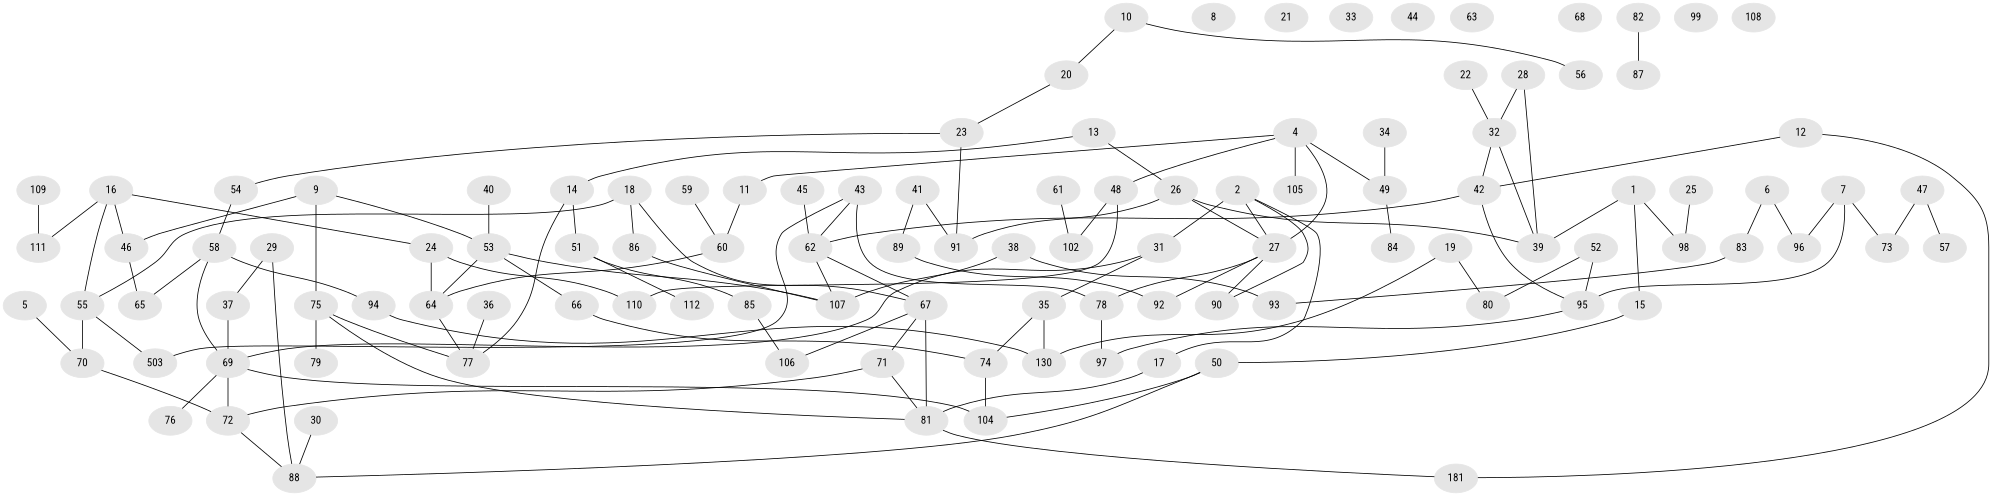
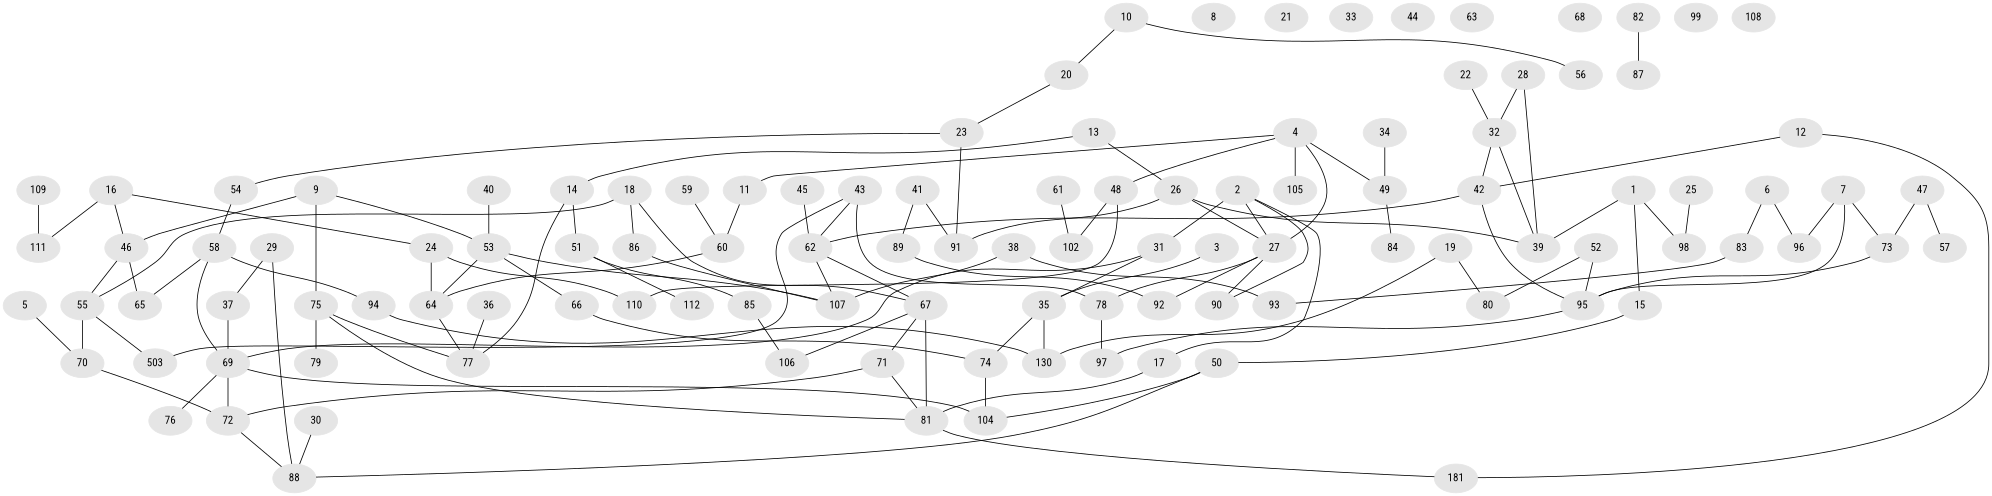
(94, 247) -> (104, 277)
none -> (1217, 248)
none -> (1734, 276)
